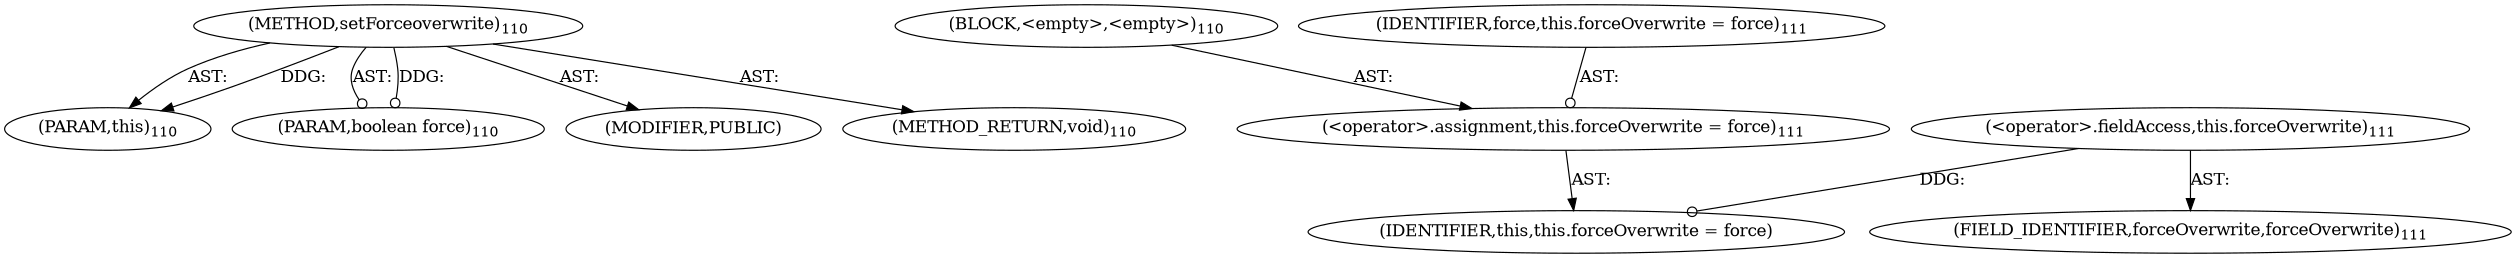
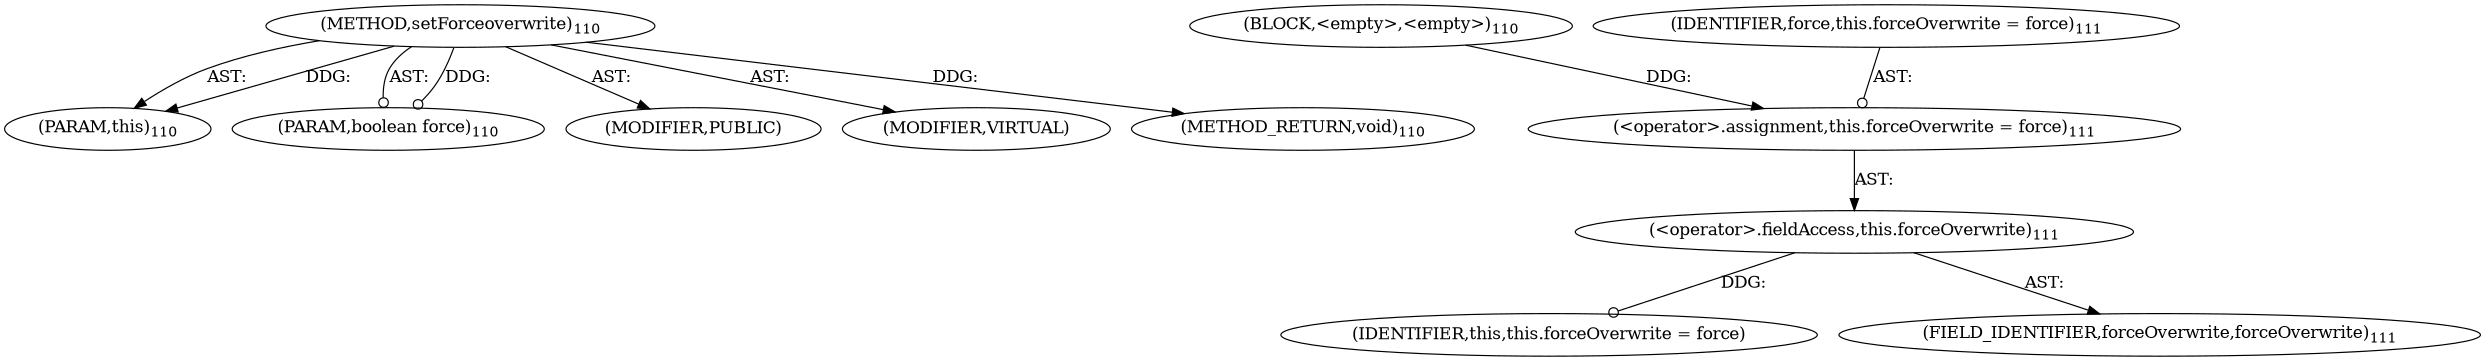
(762, 78) -> (958, 78)
(1376, 78) -> (1672, 78)
none -> (976, 129)
(1569, 175) -> (1854, 175)
